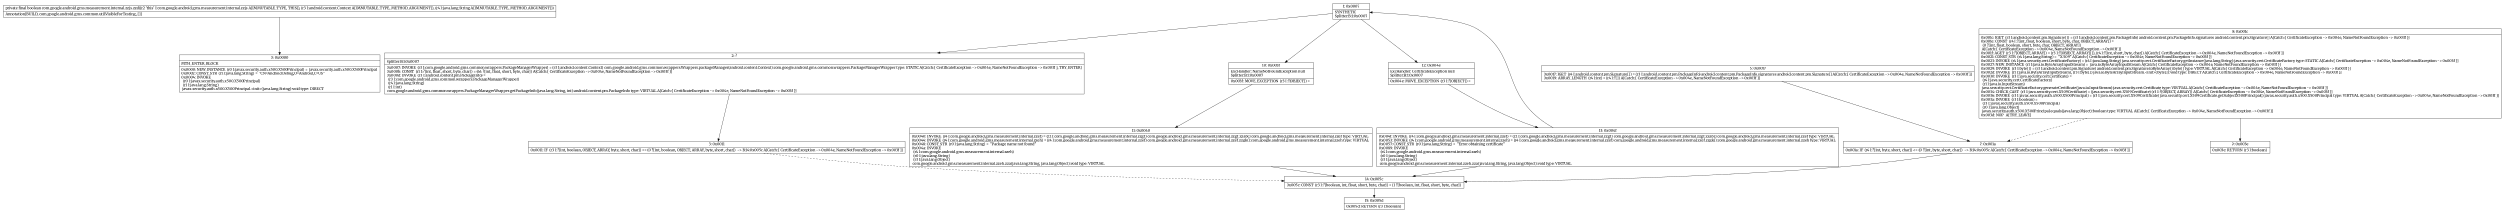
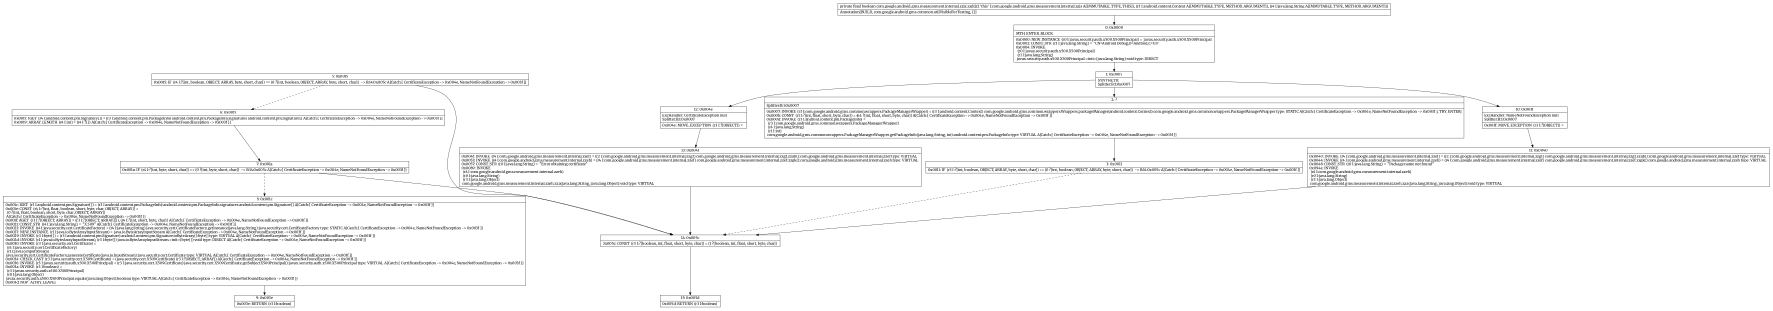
(1486, 35) -> (1114, 66)
none -> (340, 80)
(2048, 129) -> (265, 183)
(927, 148) -> (1325, 168)
